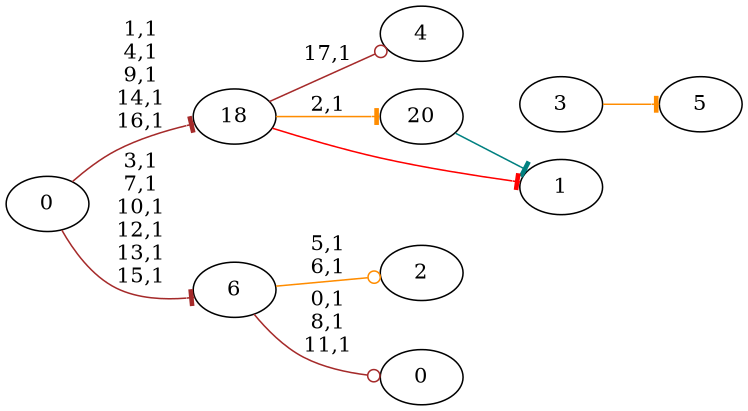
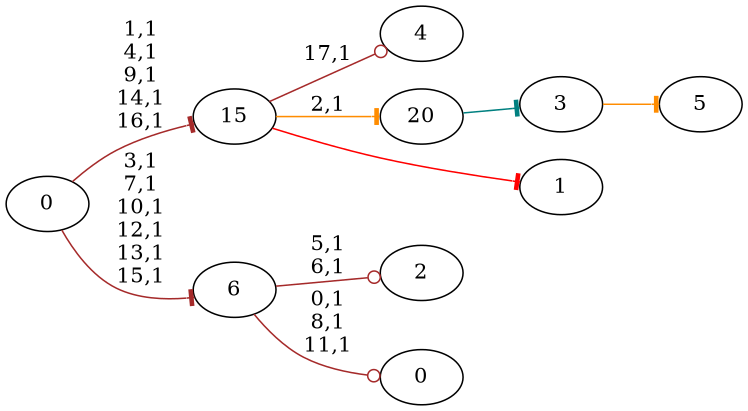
(235, 117) -> (235, 117)
(488, 150) -> (488, 111)
(322, 282) -> (322, 282)
